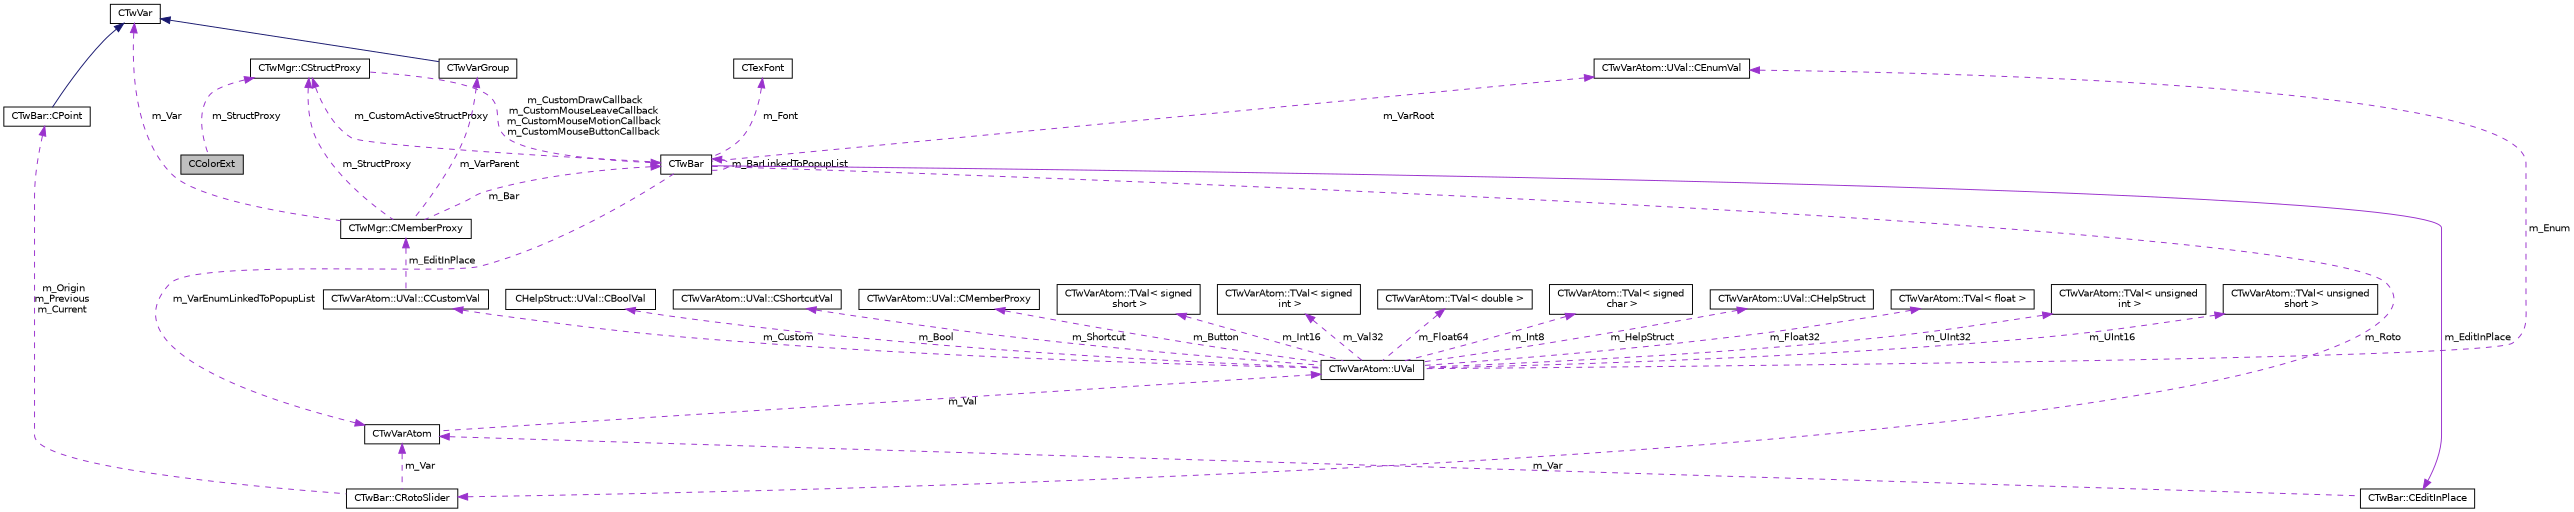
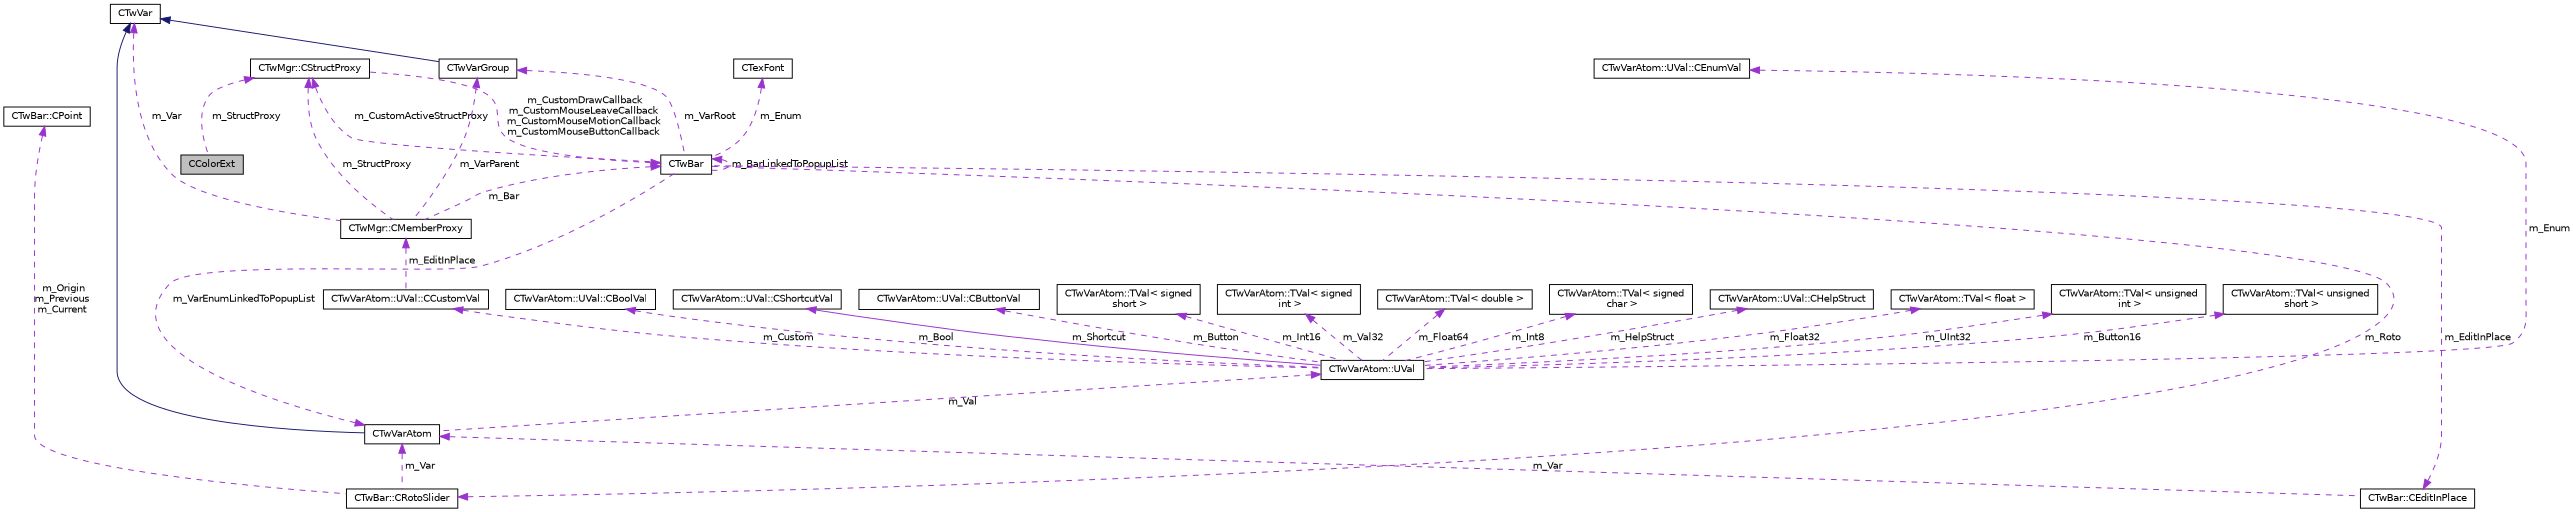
(82, 66) -> (117, 334)
(779, 117) -> (779, 117)
(1148, 120) -> (629, 81)
(1705, 182) -> (1705, 182)
(581, 299) -> (581, 299)
(949, 299) -> (949, 299)
(2111, 338) -> (2111, 338)
(1068, 343) -> (1068, 343)
